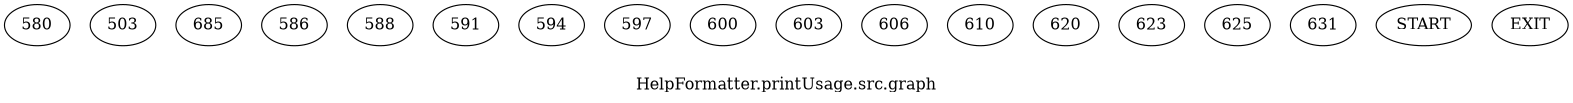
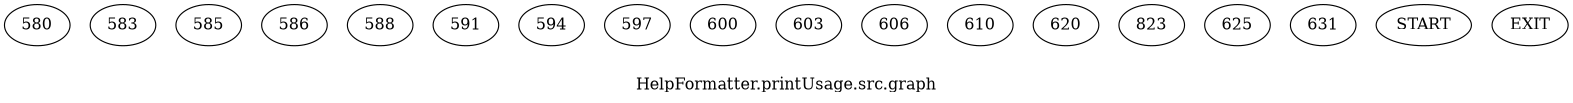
(123, 25) -> (123, 25)
(209, 25) -> (209, 25)
(1152, 25) -> (1152, 25)
